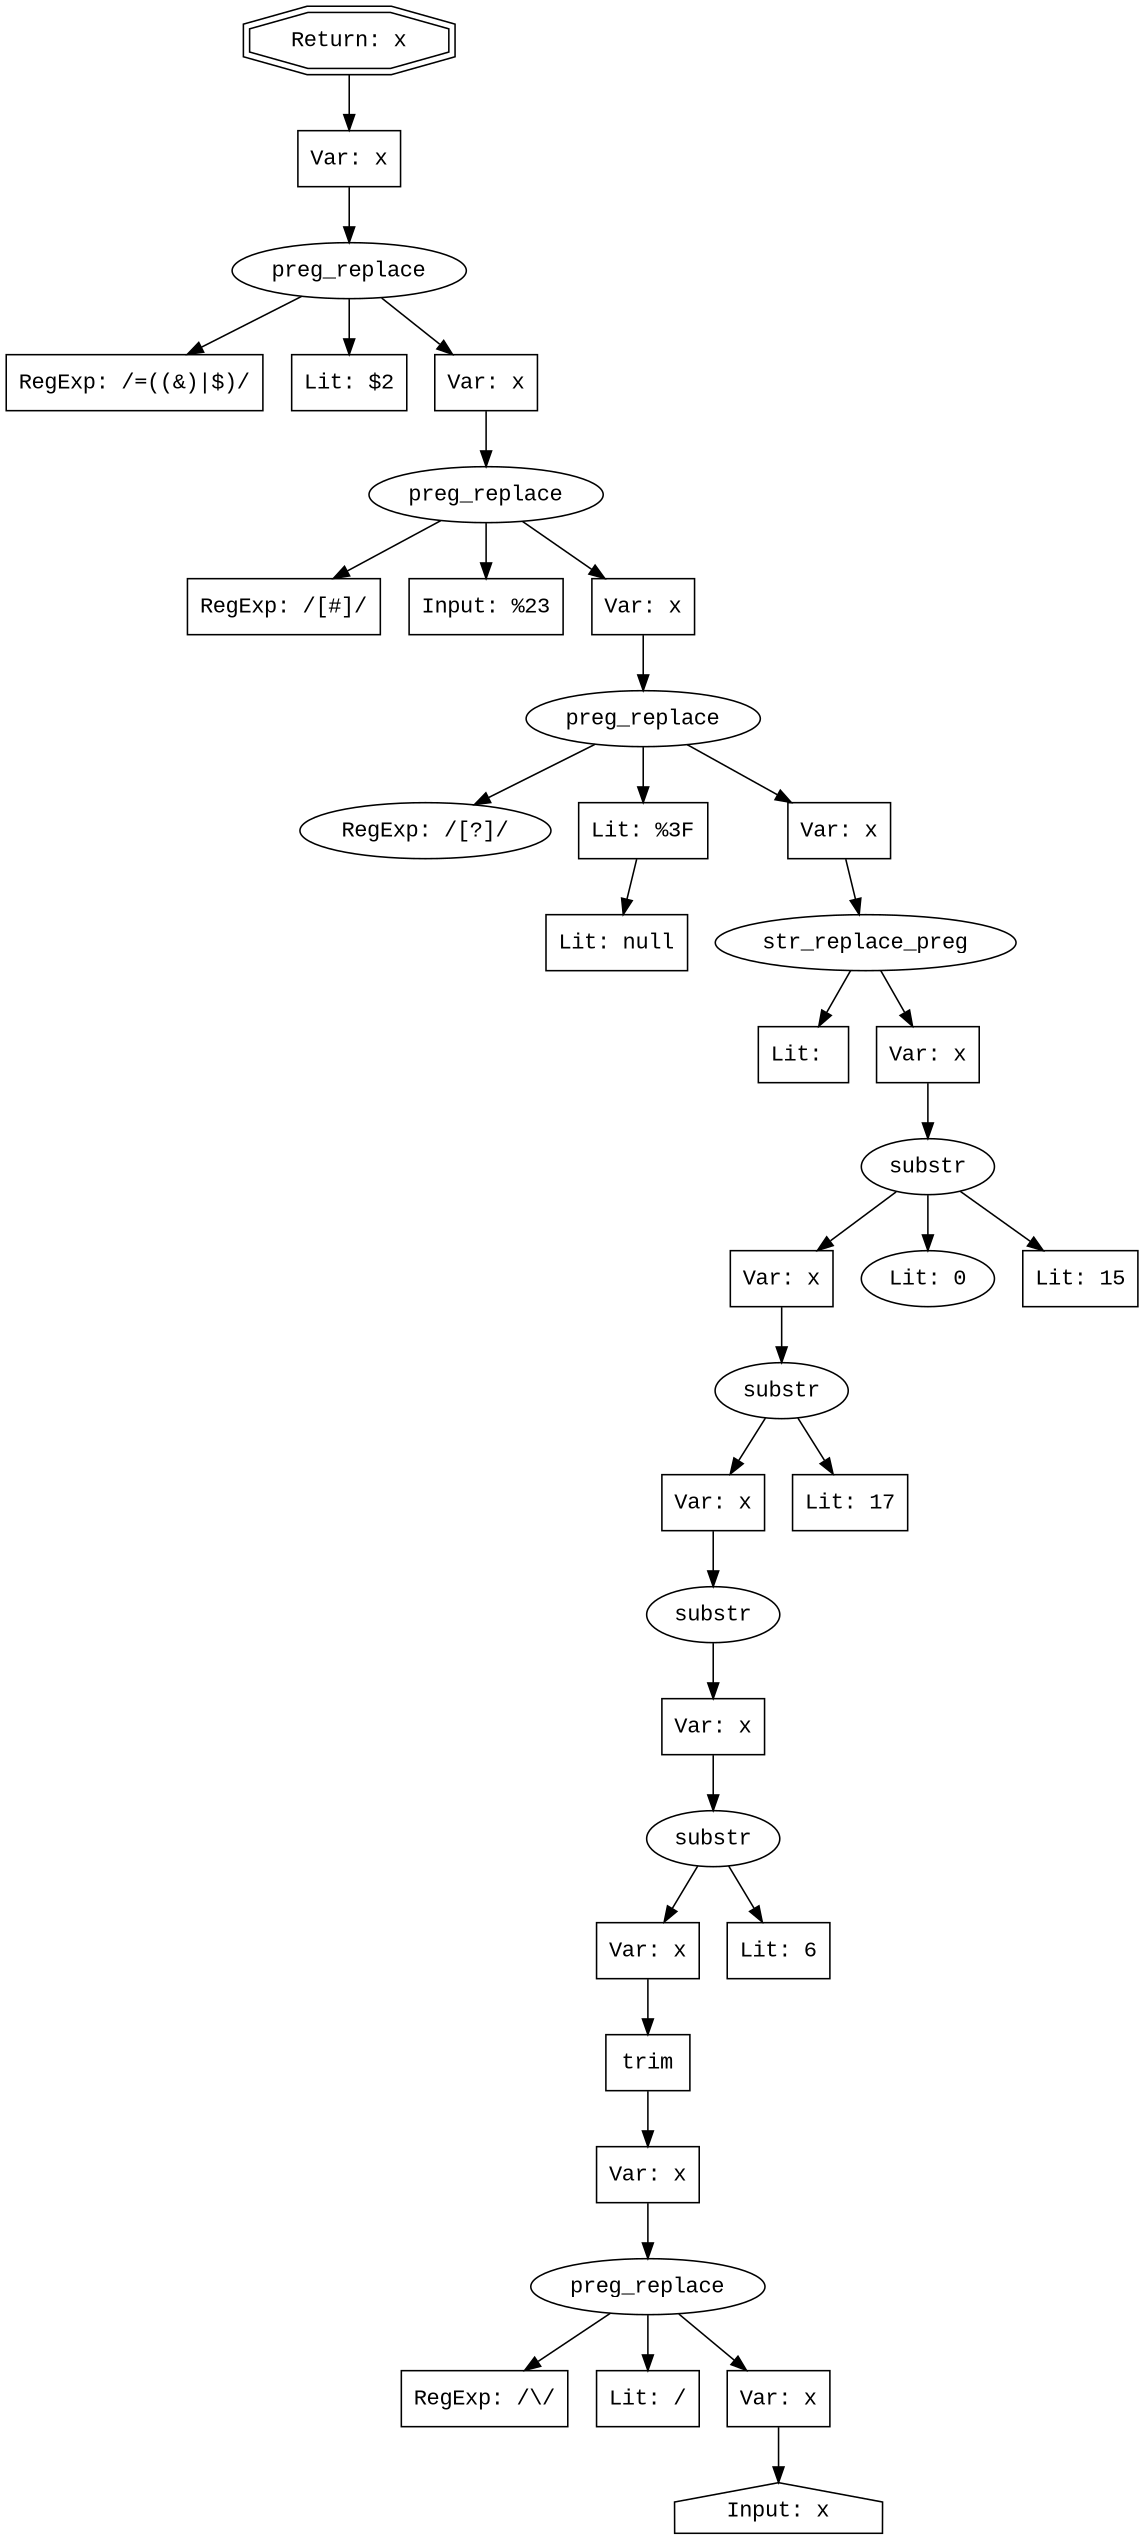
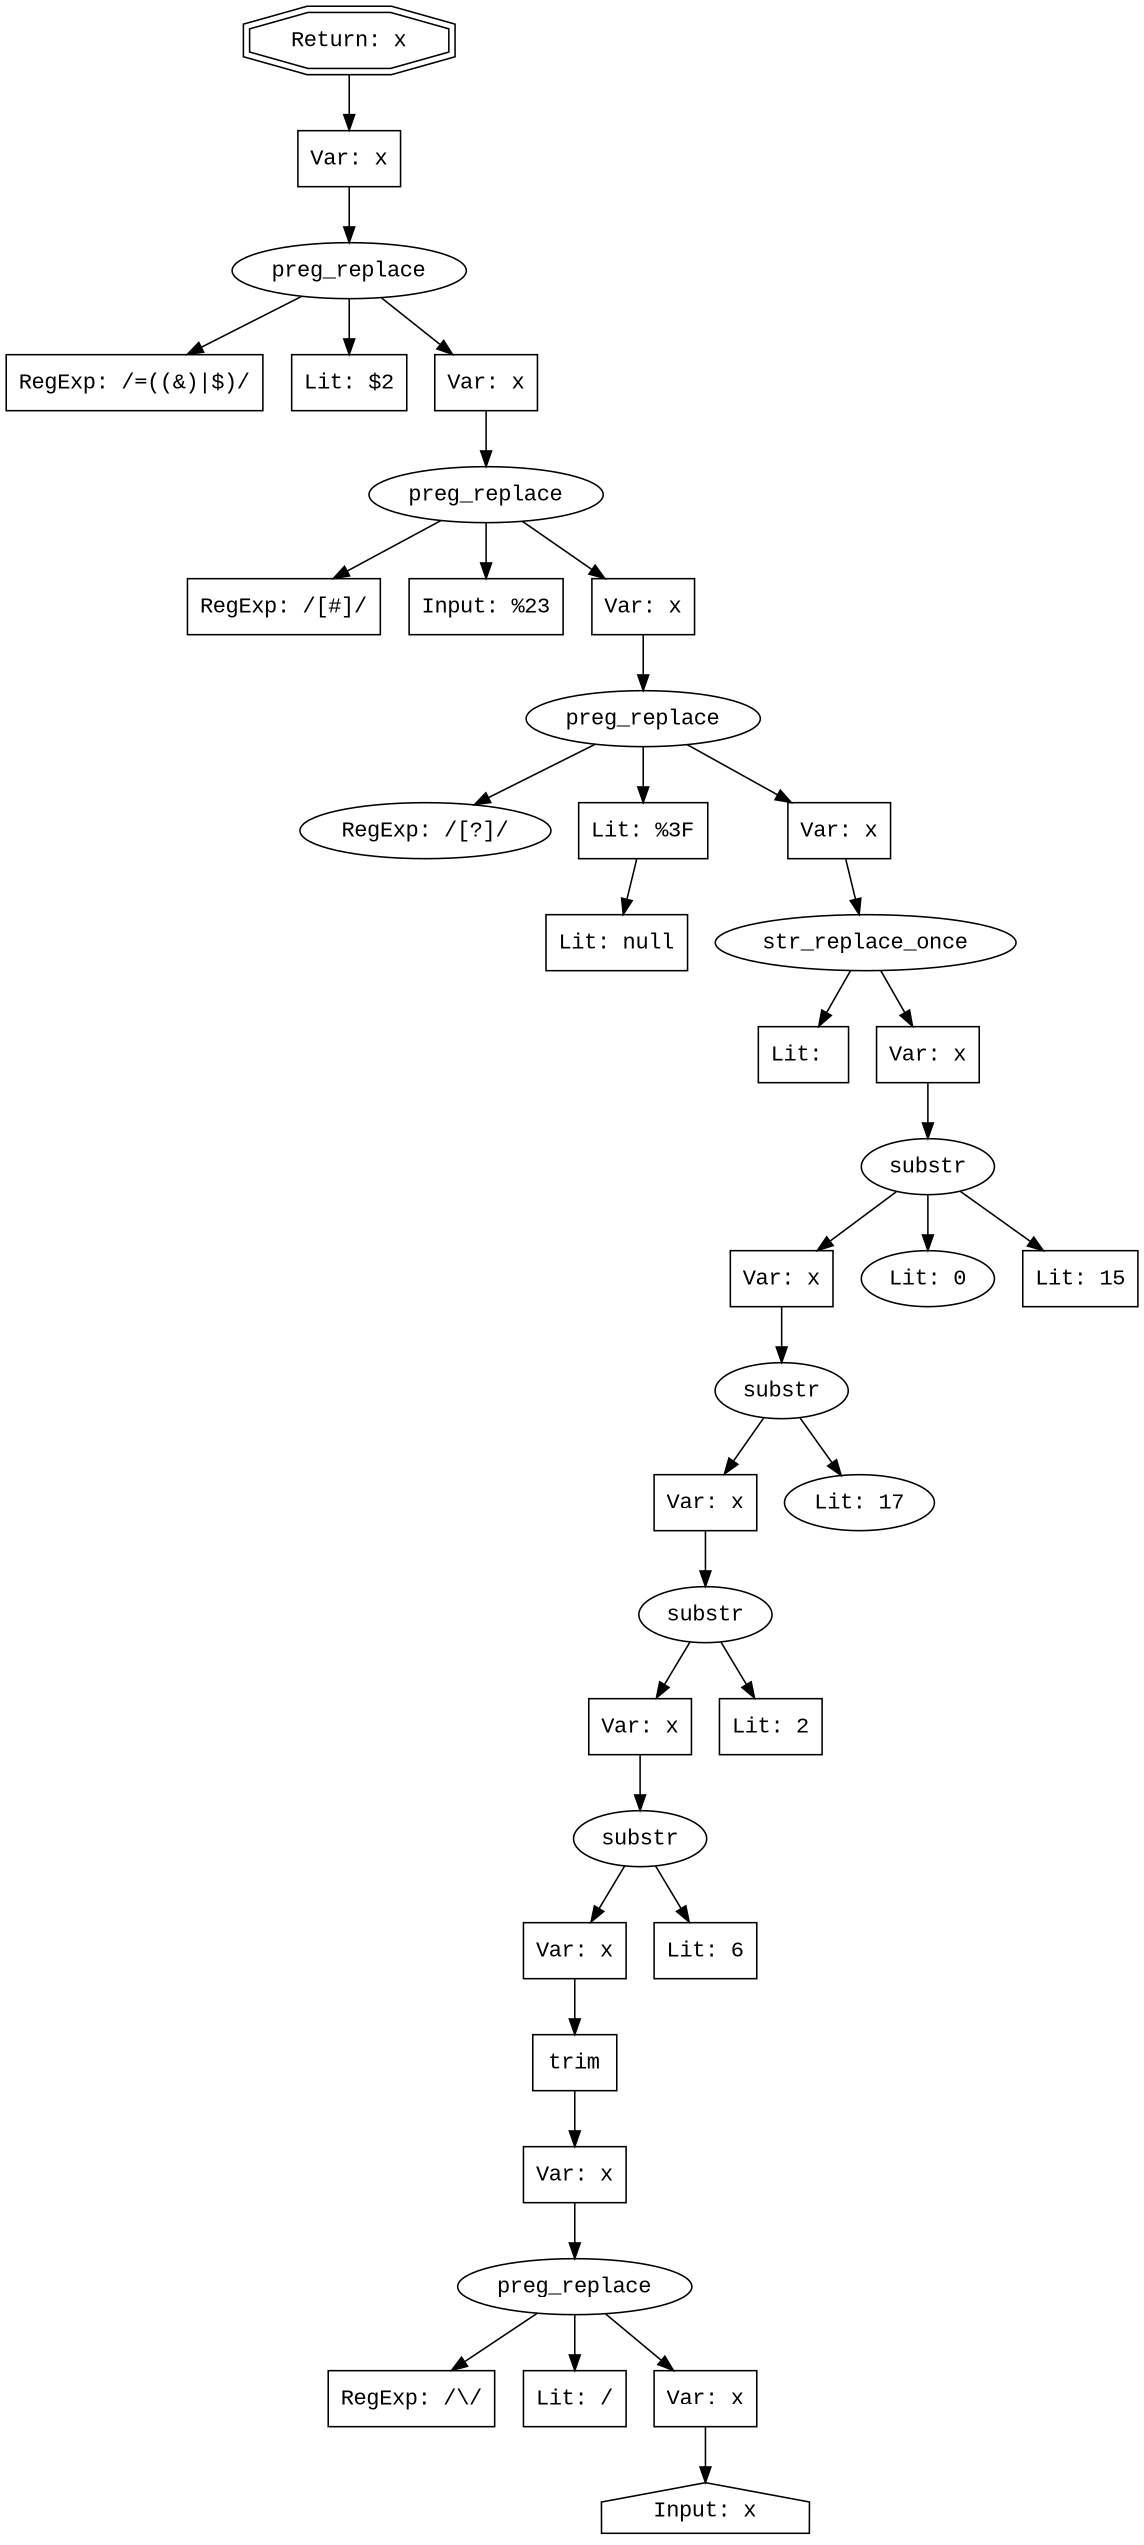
(866, 943) -> (866, 943)
(850, 1503) -> (859, 1503)
none -> (771, 1727)
